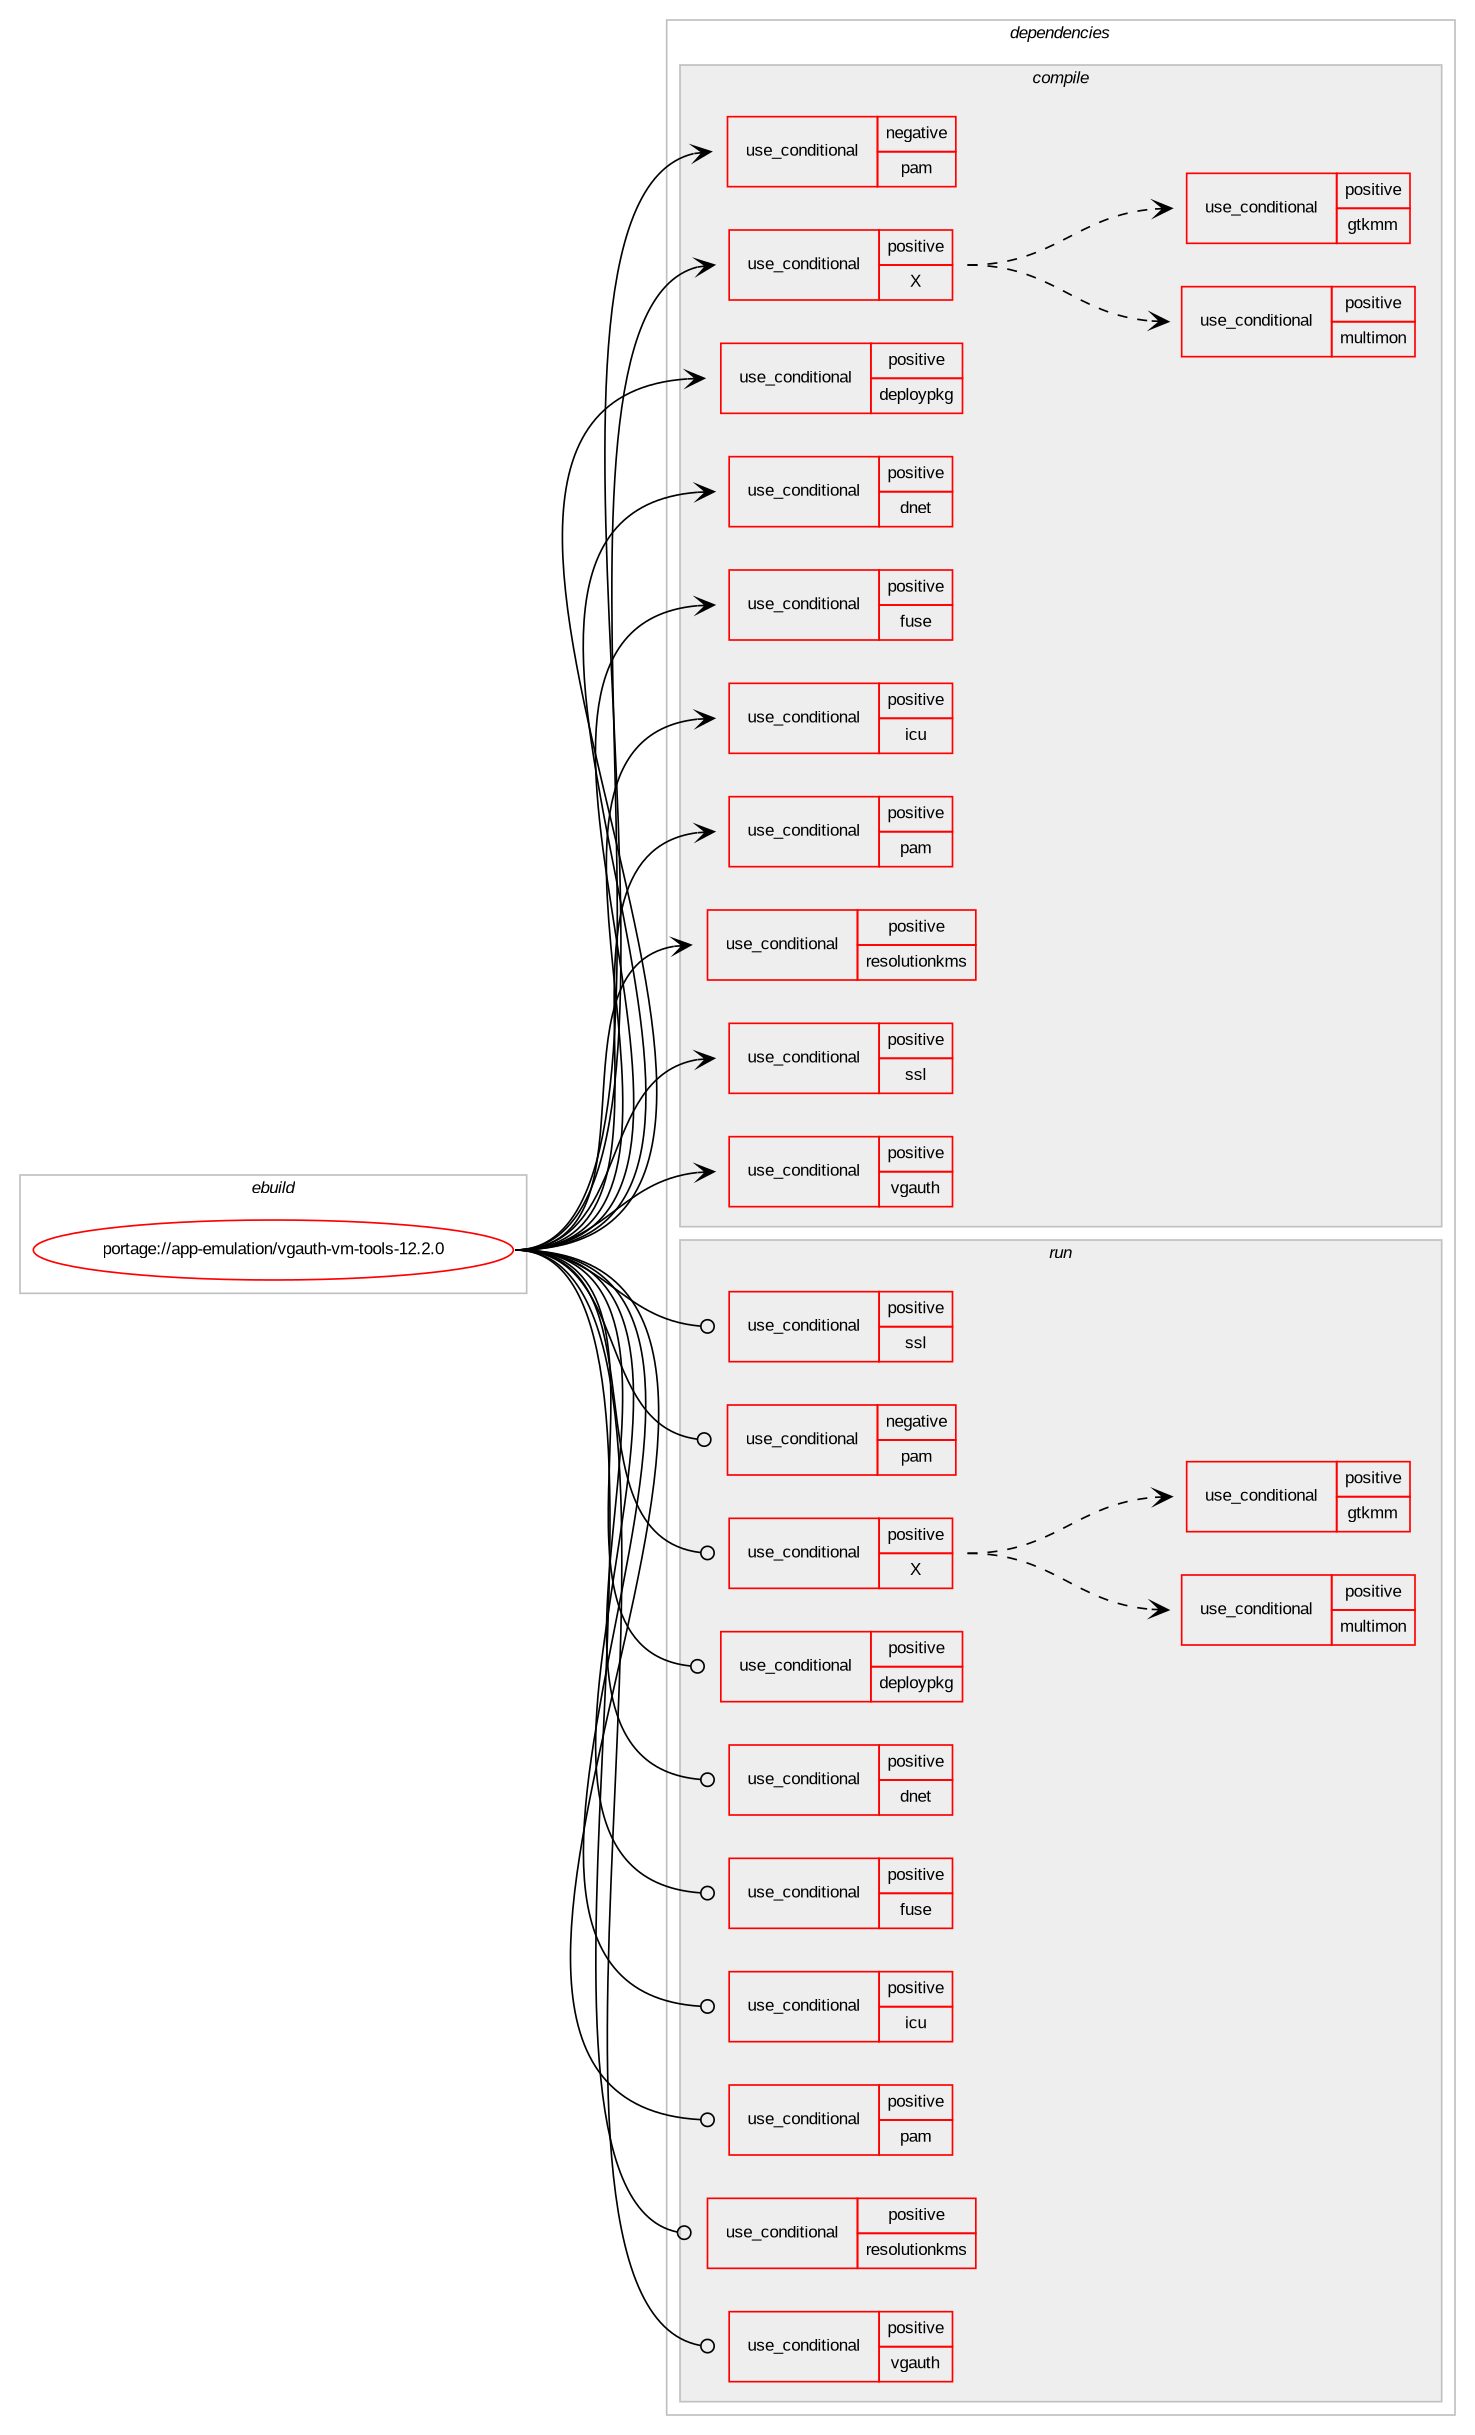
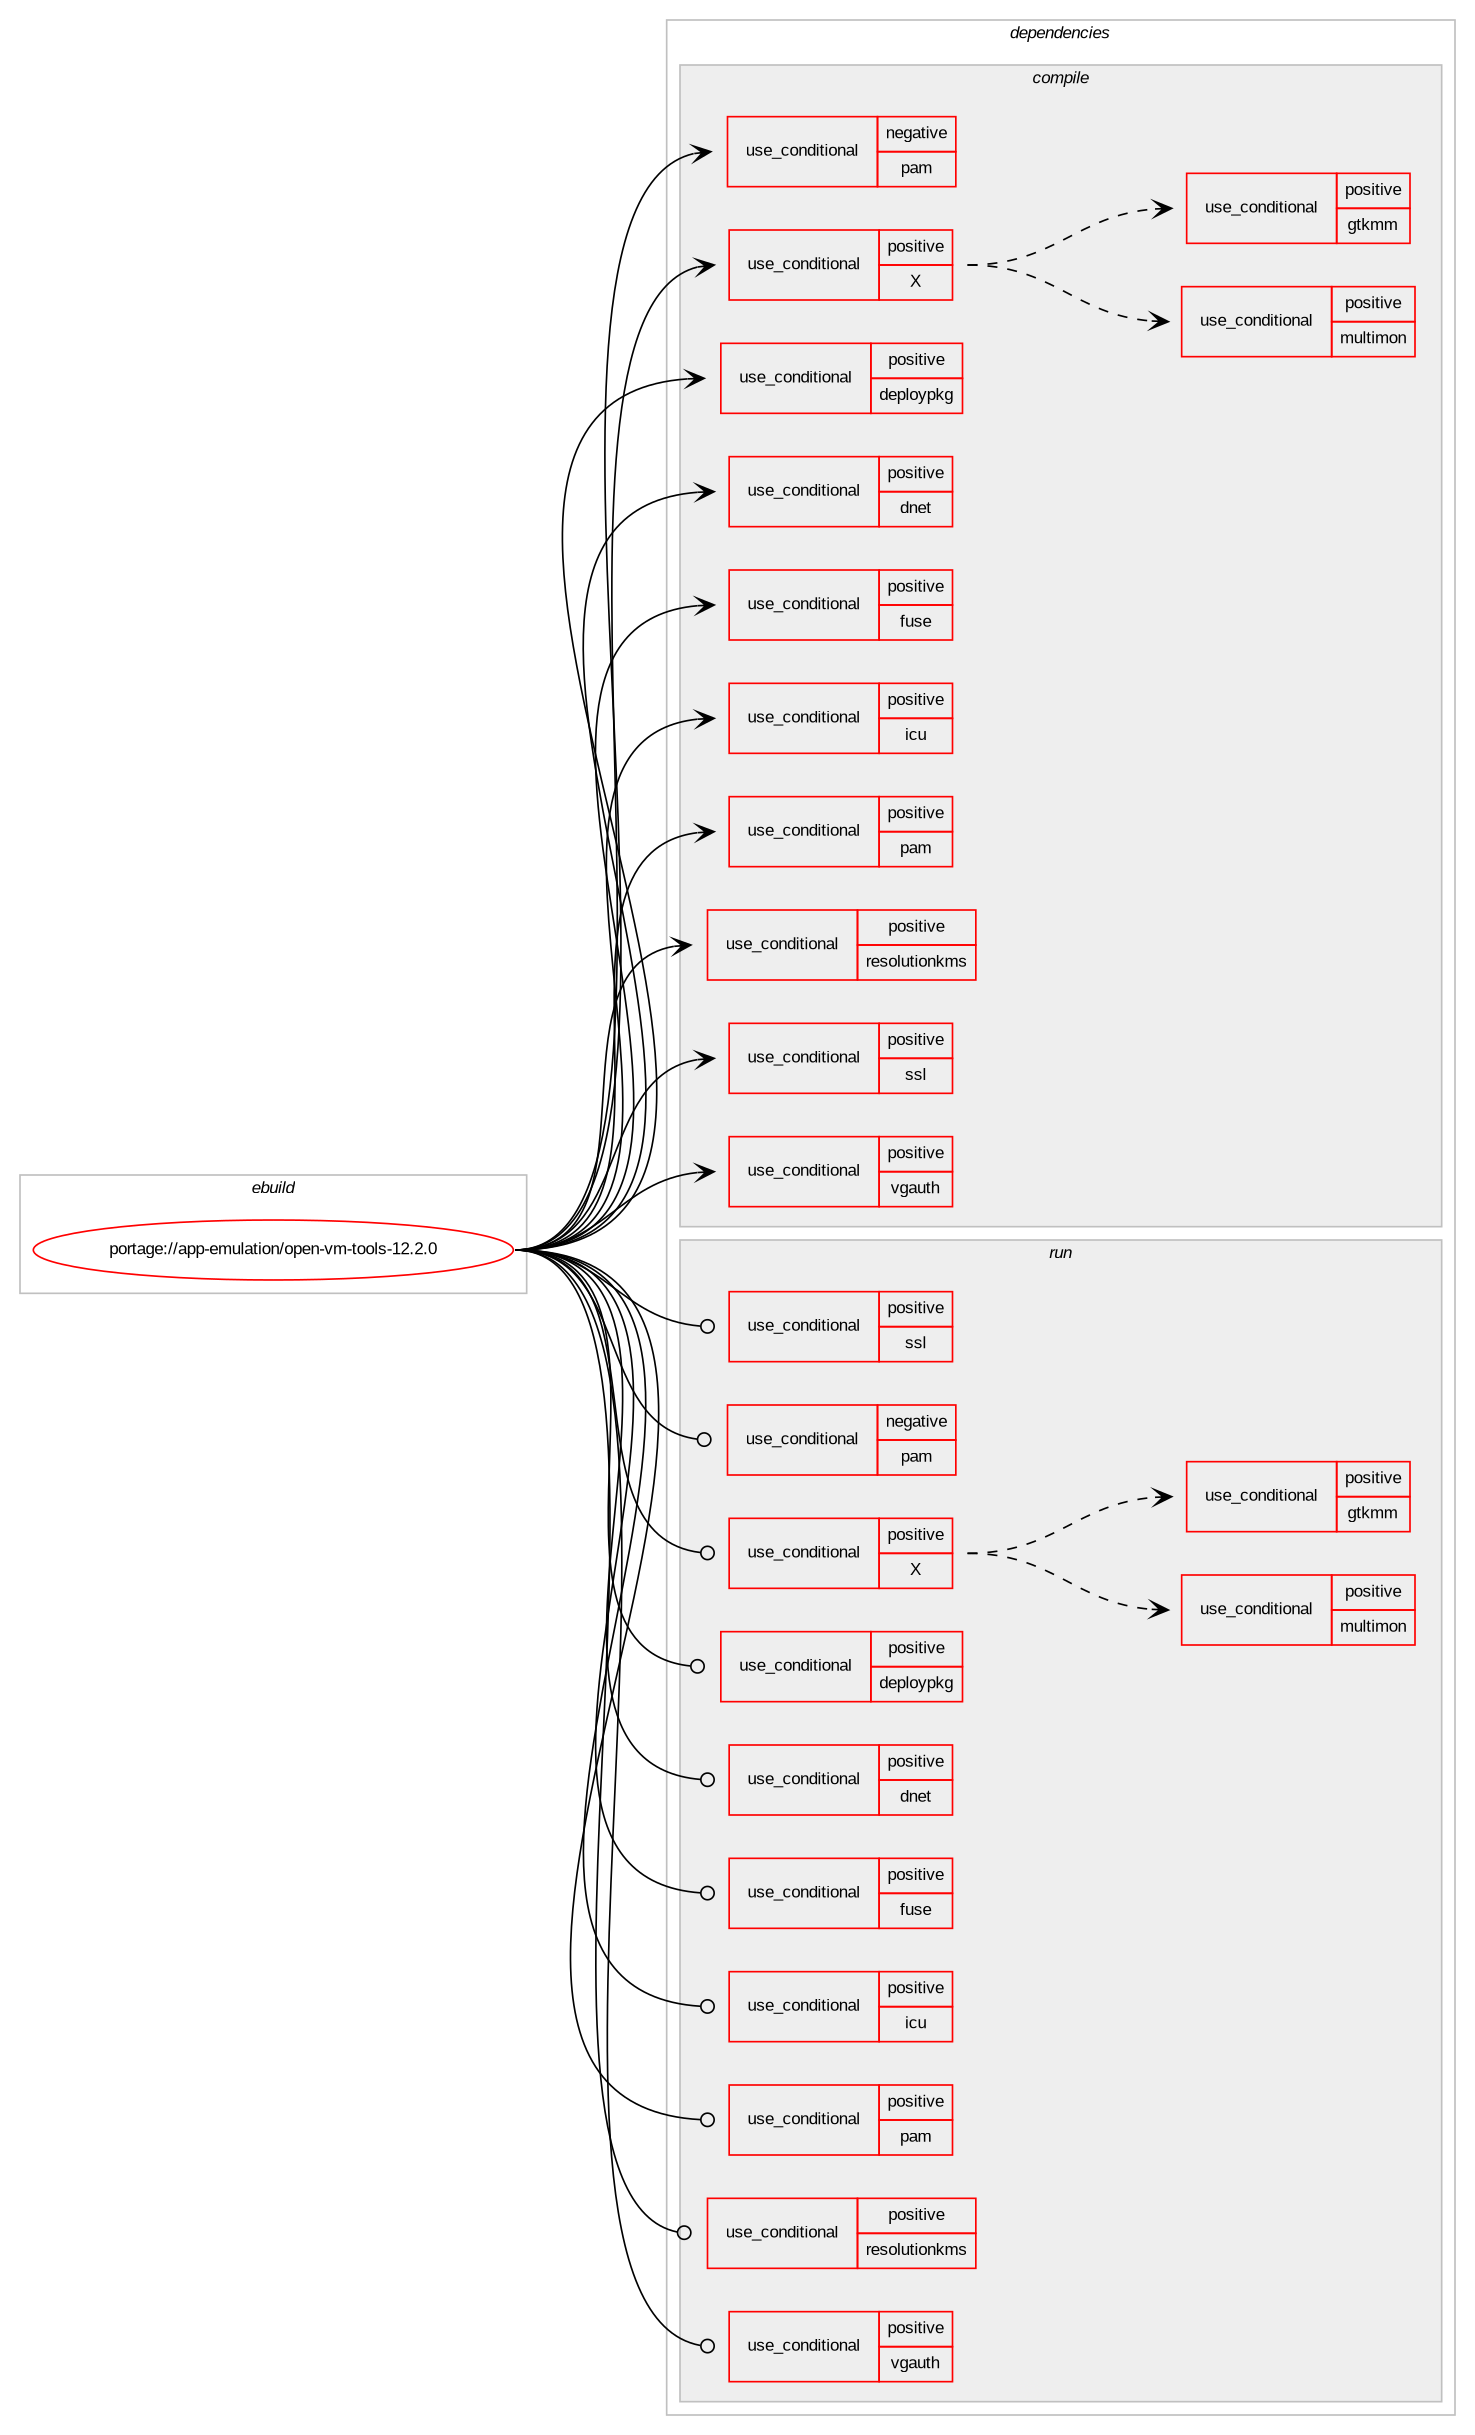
(273, 1250) -> (273, 1250)
